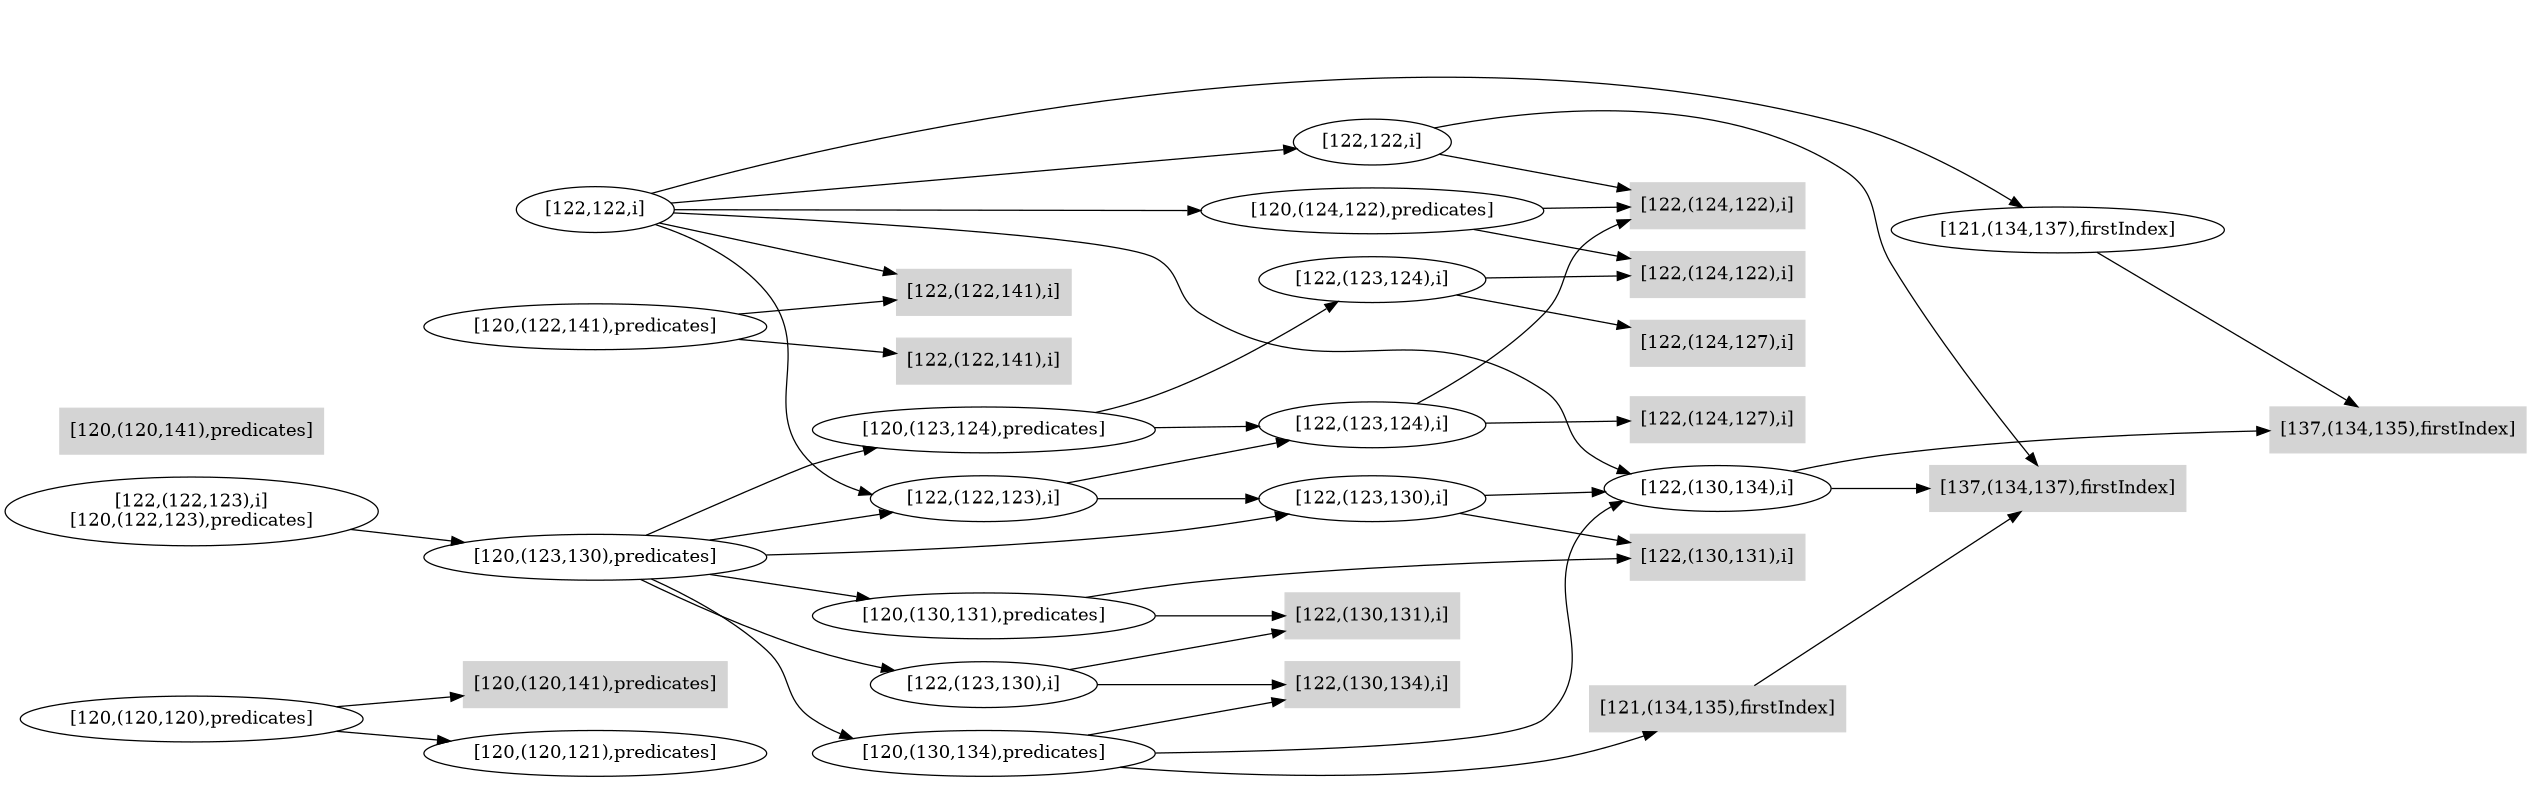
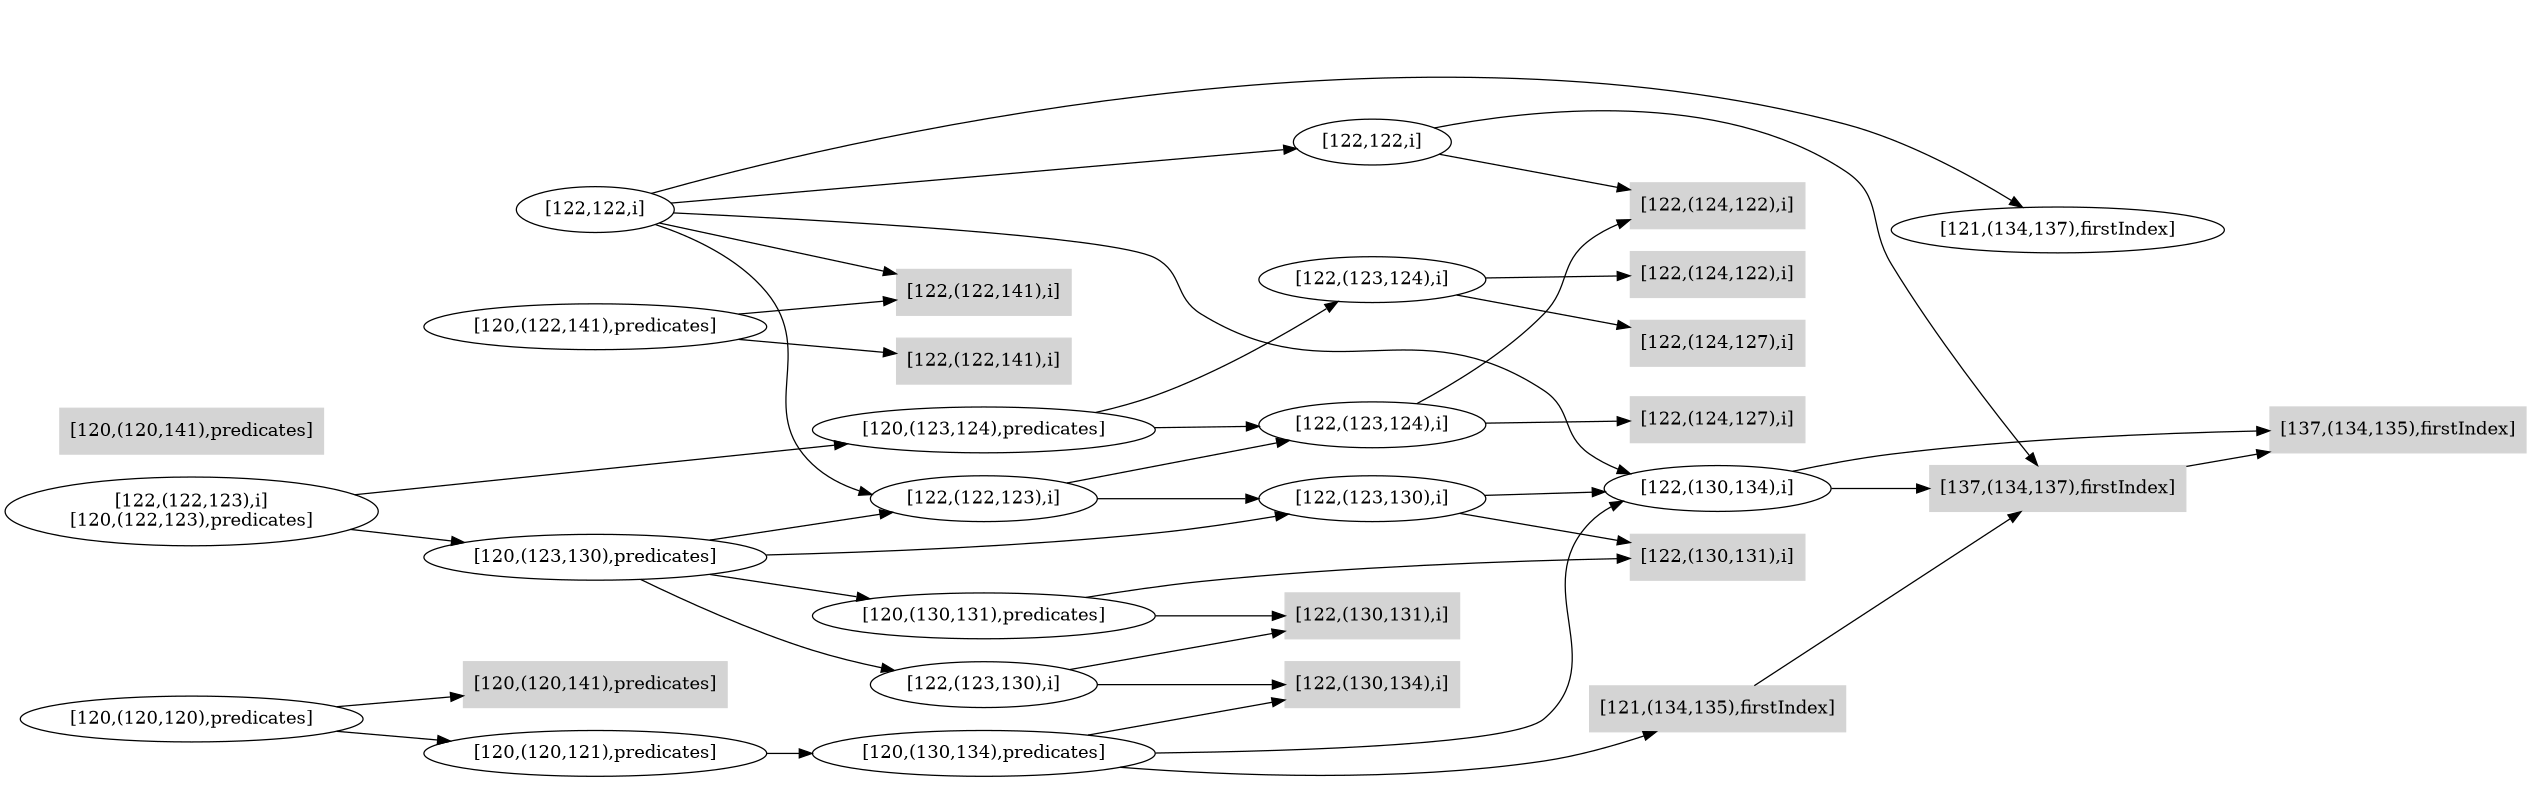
(1372, 211) -> none
(2222, 326) -> (2222, 460)
(753, 488) -> (594, 470)
(759, 644) -> (783, 753)
